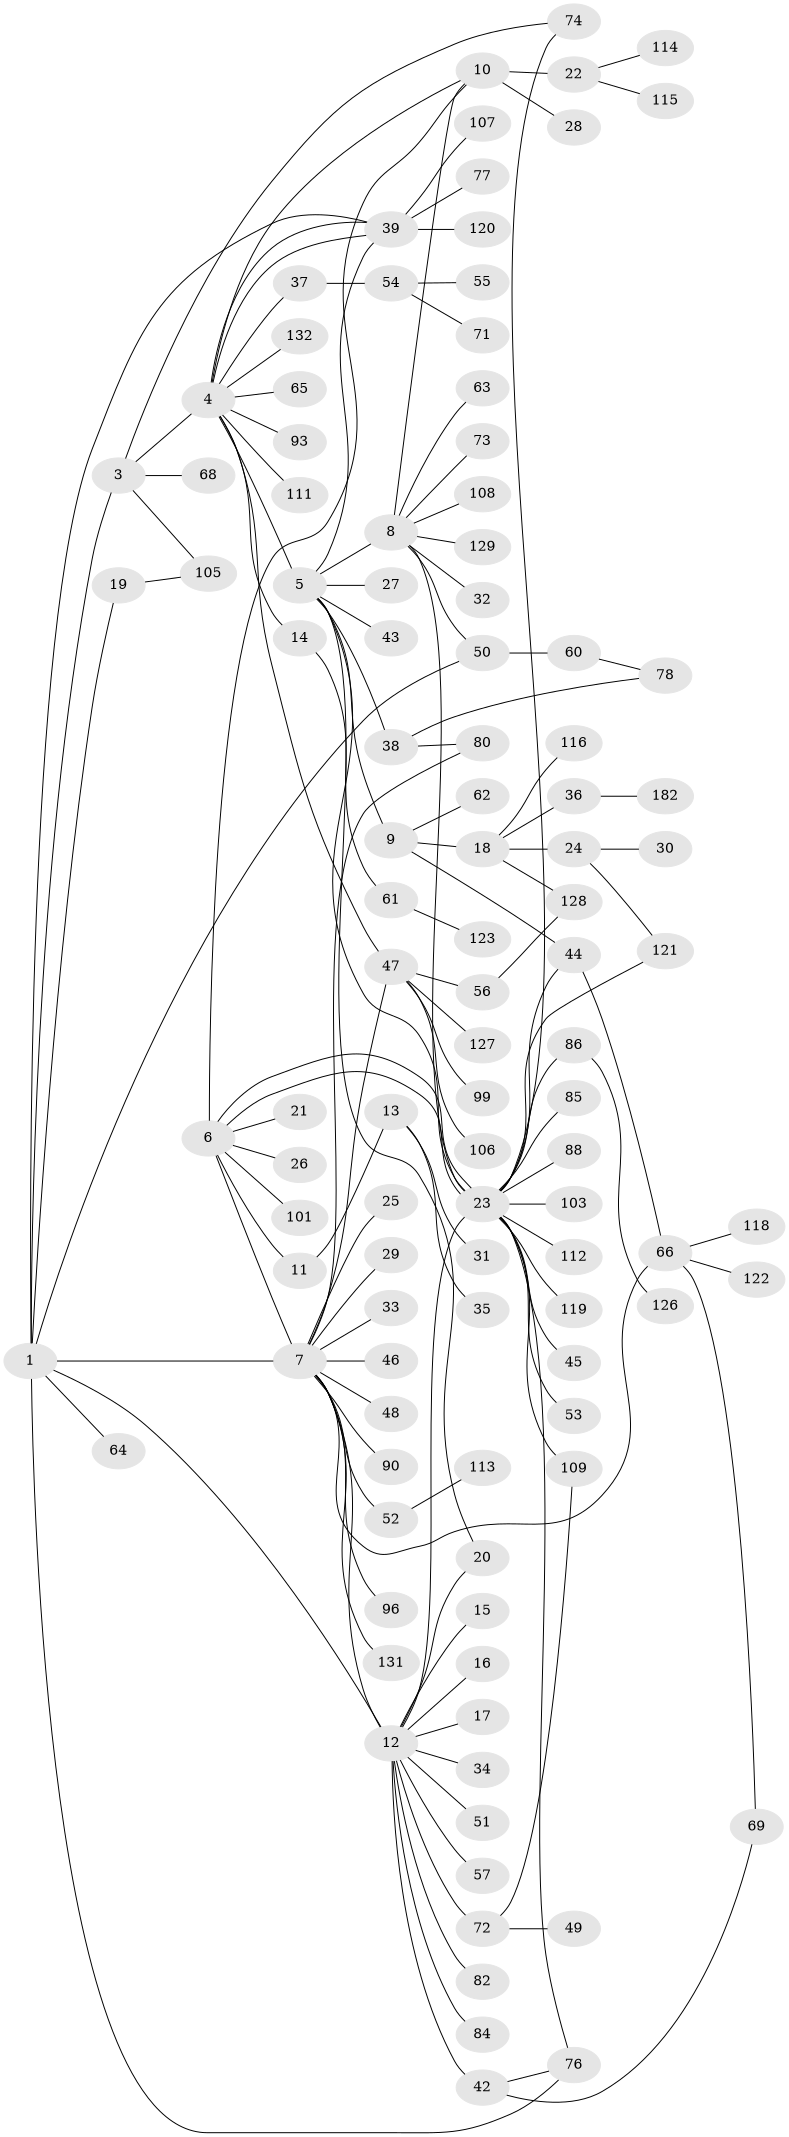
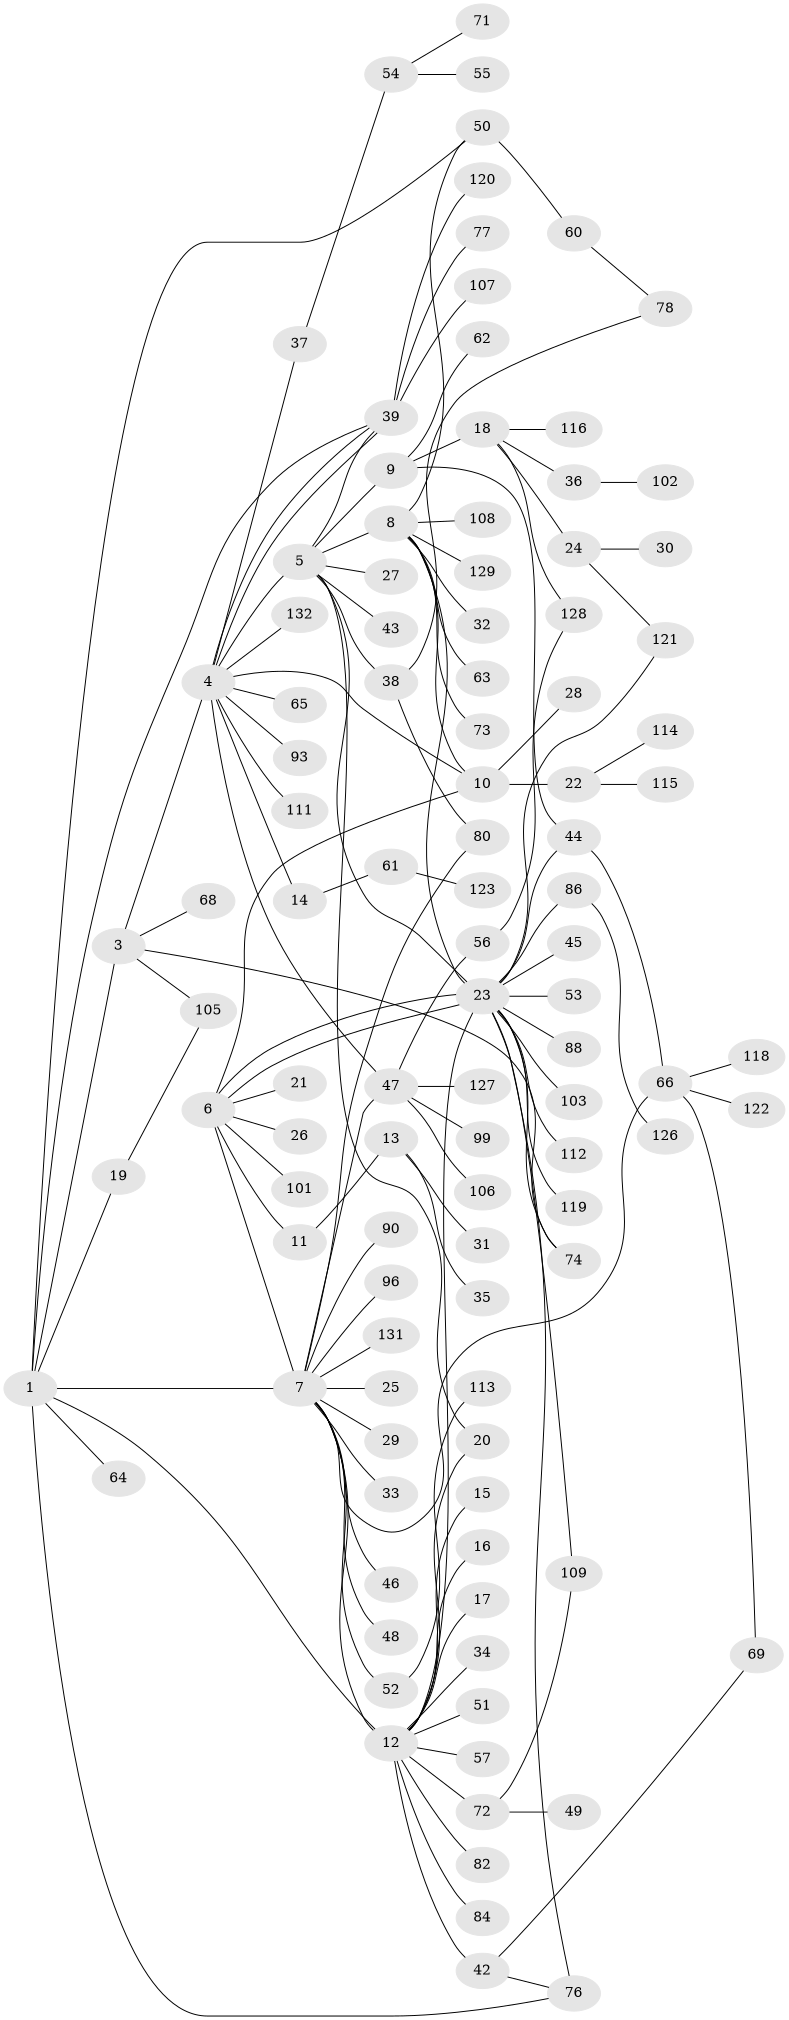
(665, 796) -> (665, 482)
(574, 1098) -> none
